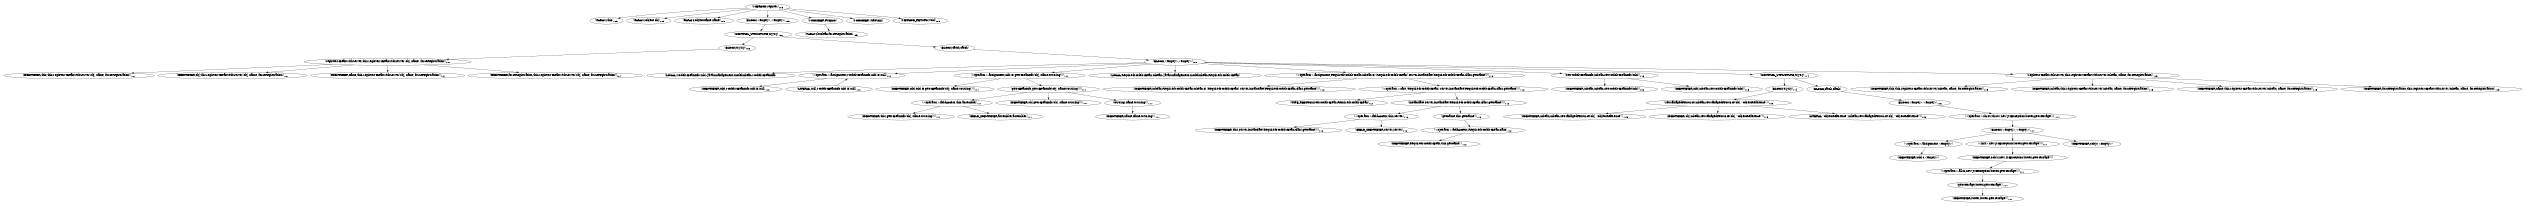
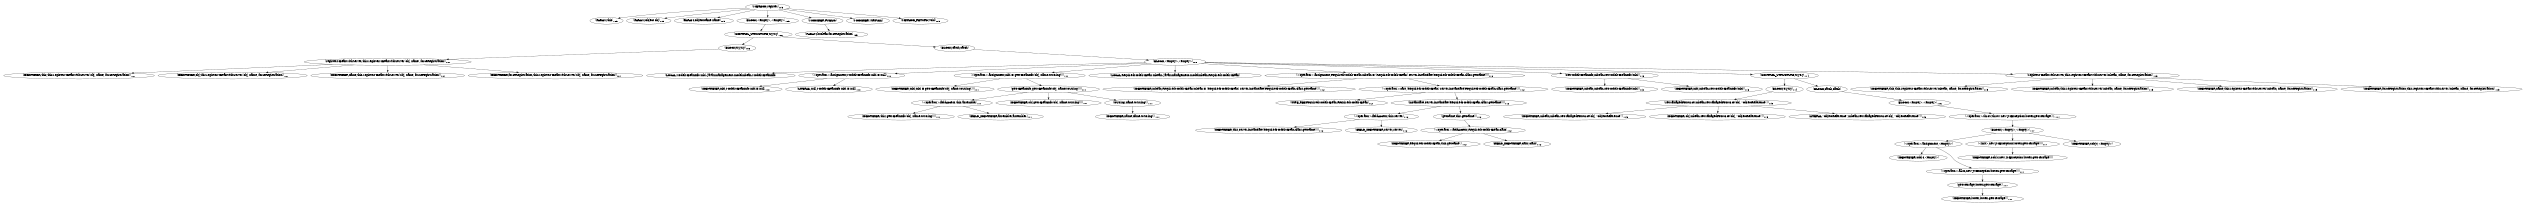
(841, 83) -> (840, 82)
none -> (1517, 144)
(1998, 164) -> (1953, 158)
